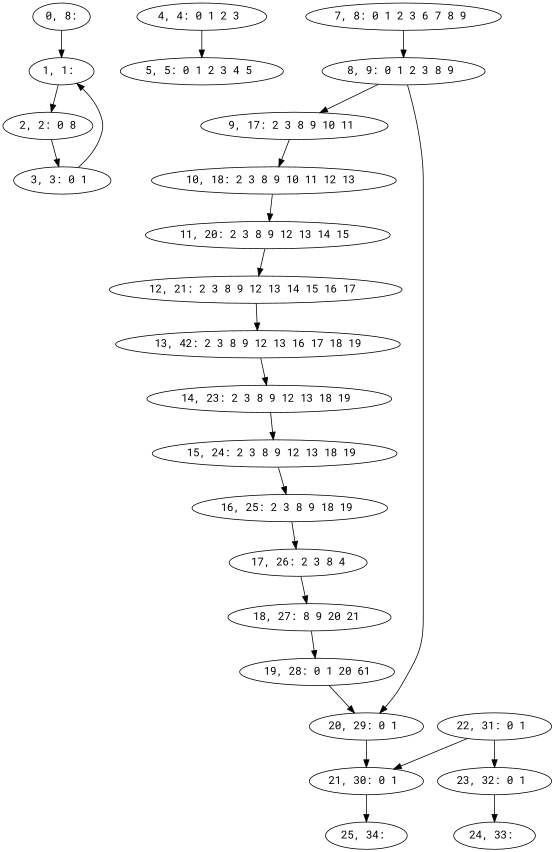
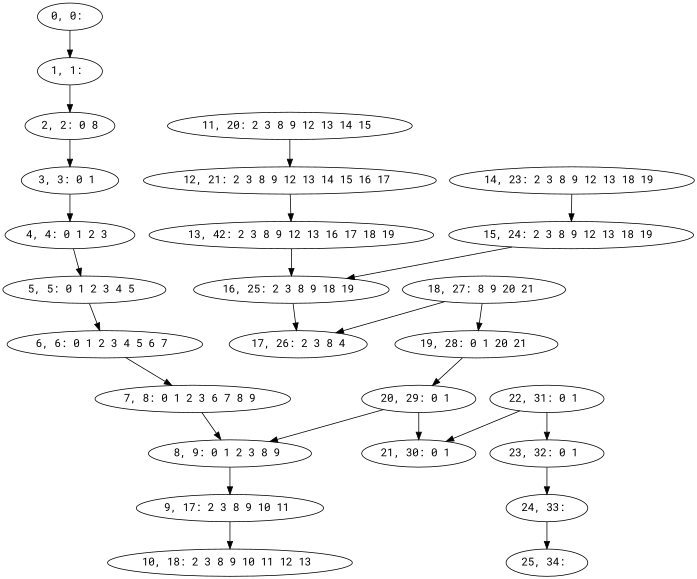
(62, 17) -> (70, 17)
(103, 129) -> (70, 204)
(271, 204) -> none
none -> (105, 344)
(263, 368) -> (291, 259)
(423, 401) -> (330, 425)
(303, 586) -> (394, 316)
(317, 672) -> (476, 344)
(366, 805) -> (547, 532)
